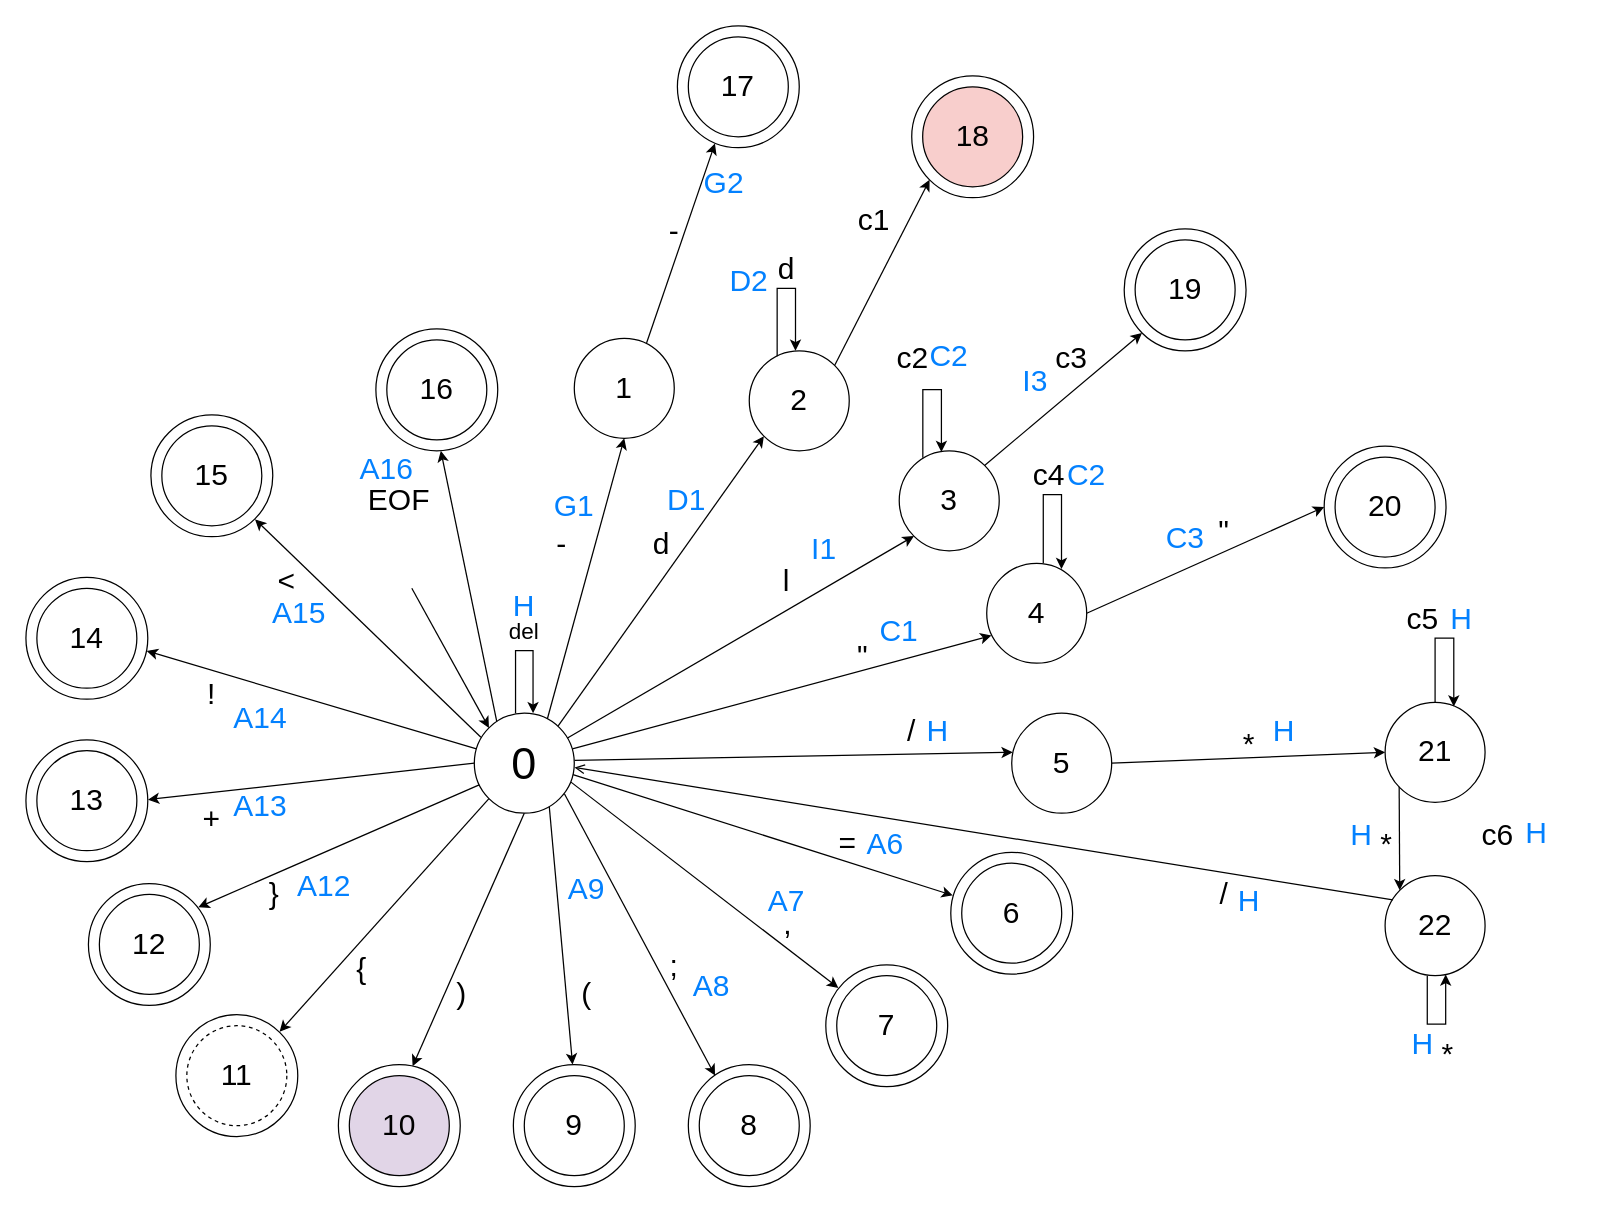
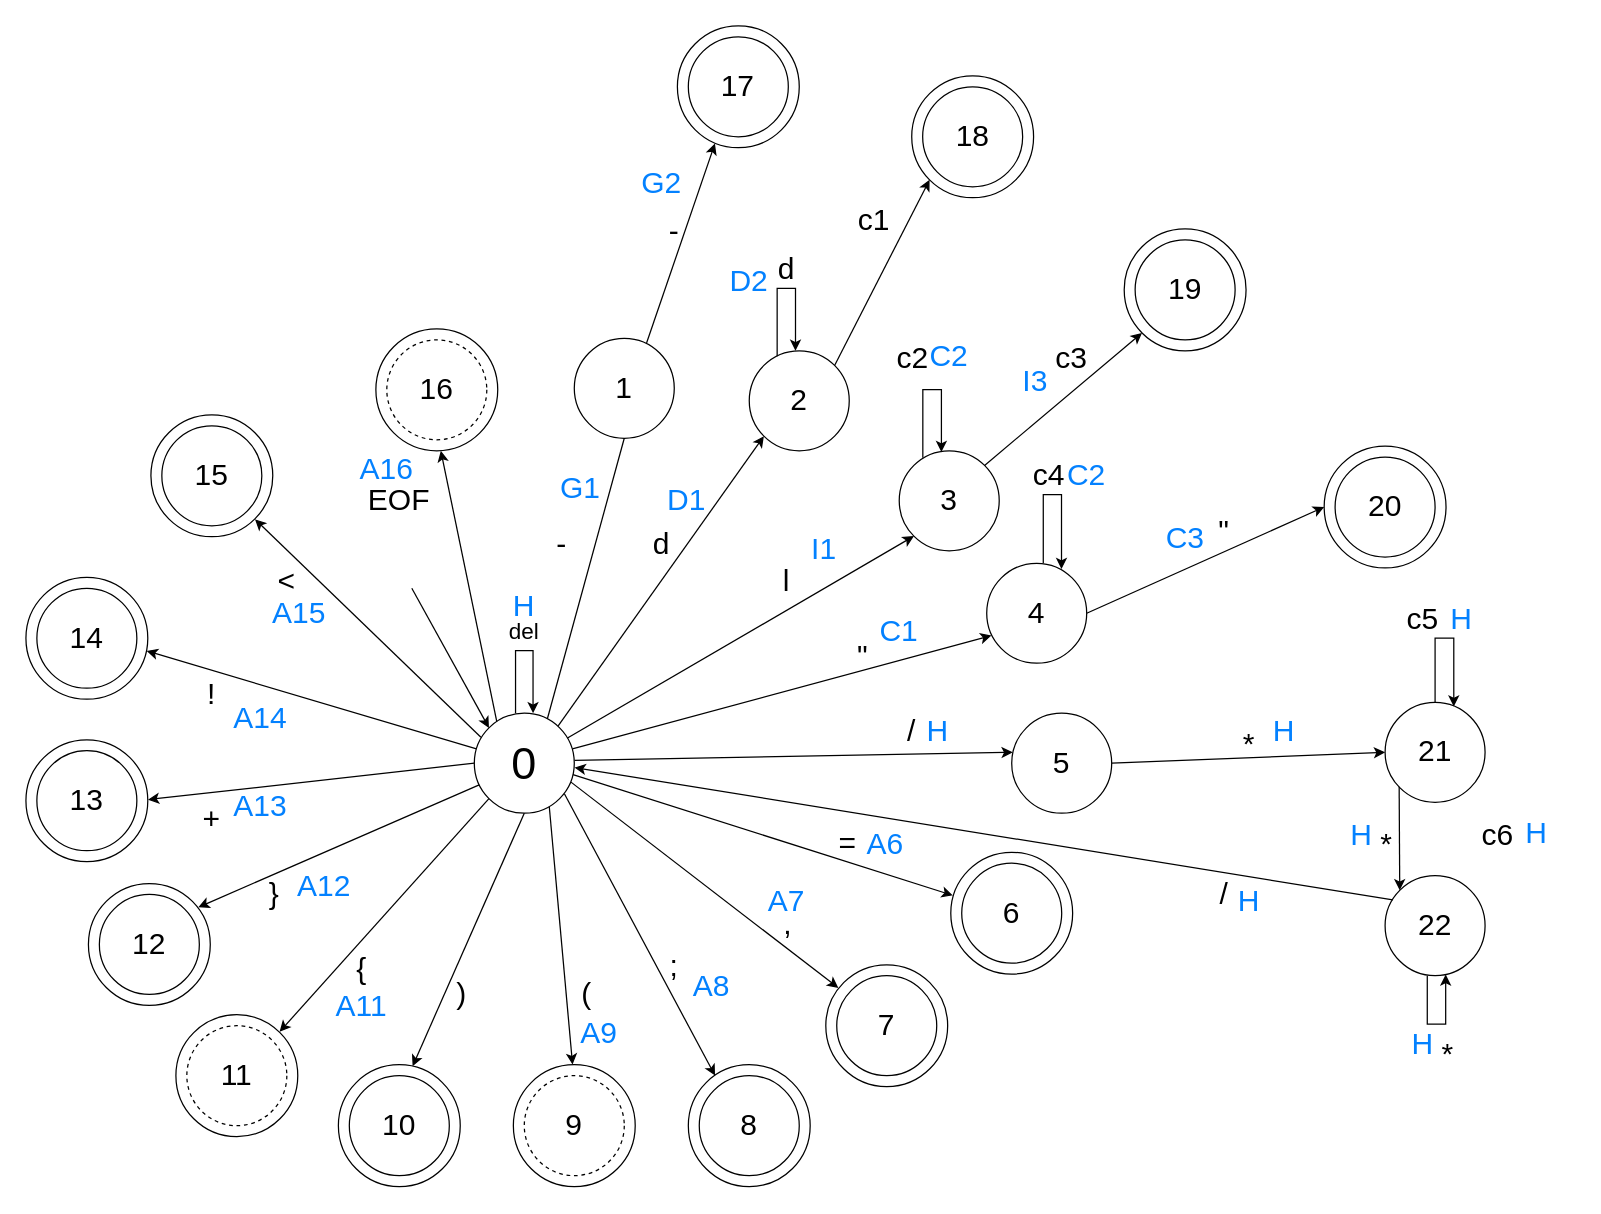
(973, 137) -> (973, 137)
(724, 183) -> (662, 183)
(437, 390) -> (437, 390)
(622, 448) -> (623, 444)
(574, 507) -> (581, 488)
(581, 769) -> (584, 769)
(587, 890) -> (599, 1033)
none -> (362, 1007)
(399, 1126) -> (399, 1126)
(574, 1126) -> (574, 1126)
